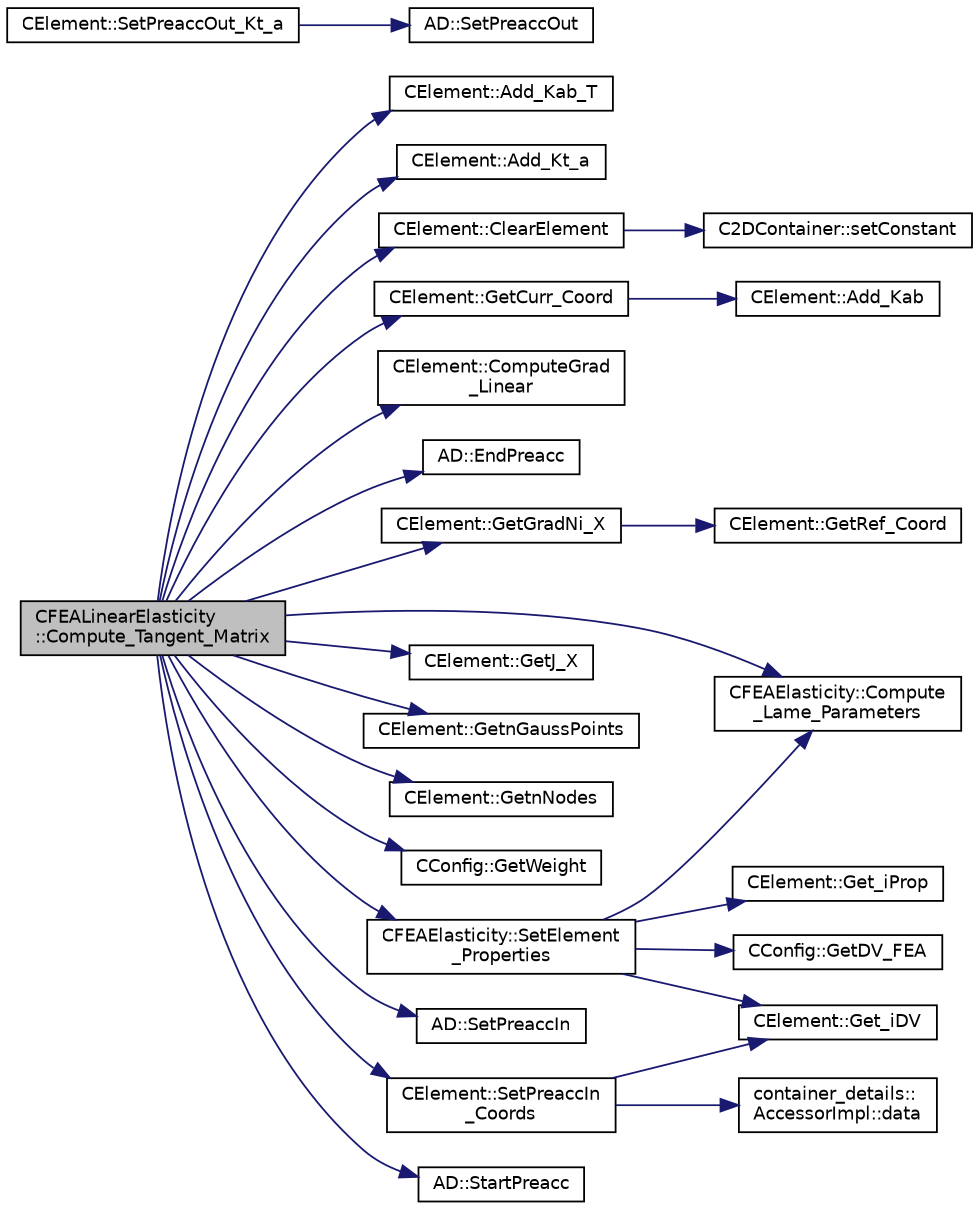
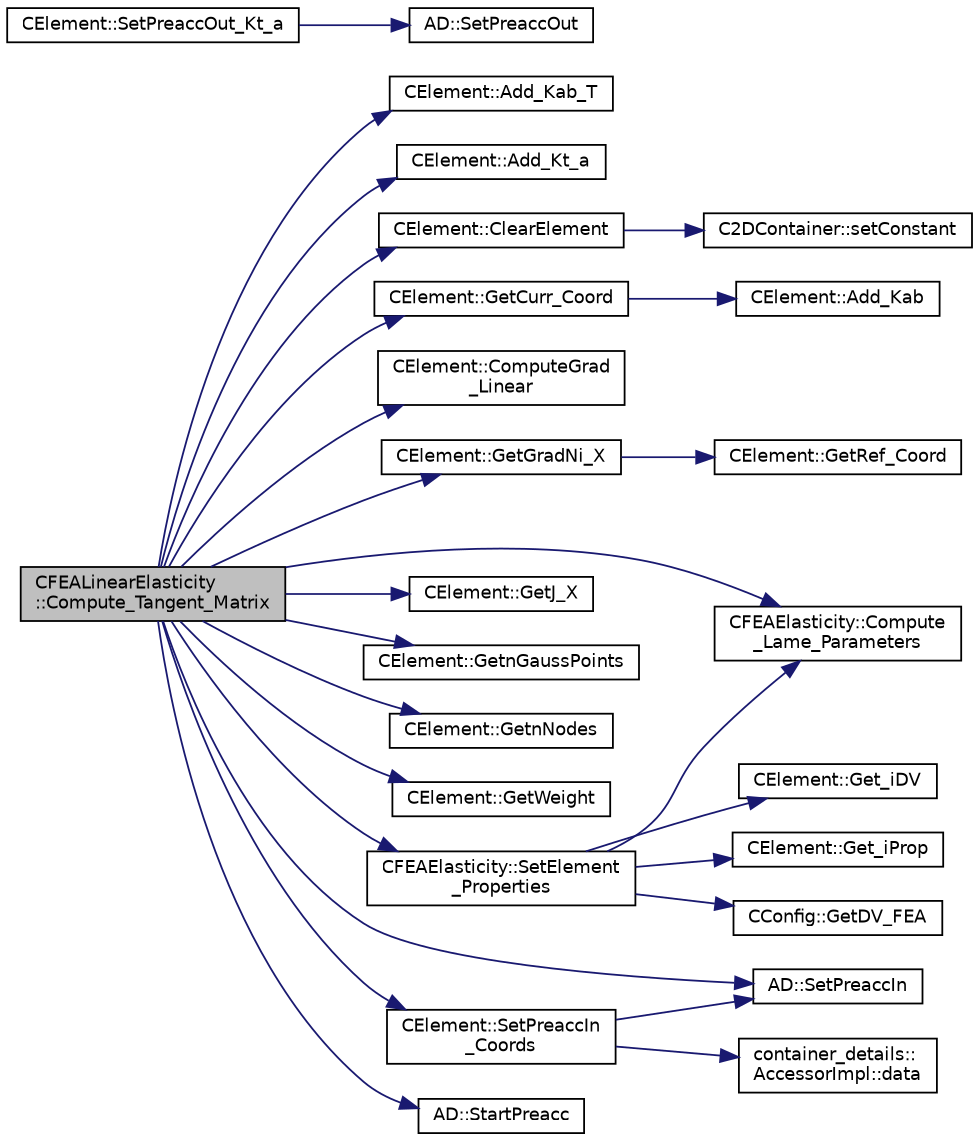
(501, 457) -> none
(501, 868) -> (501, 799)
(681, 1061) -> (675, 1011)
